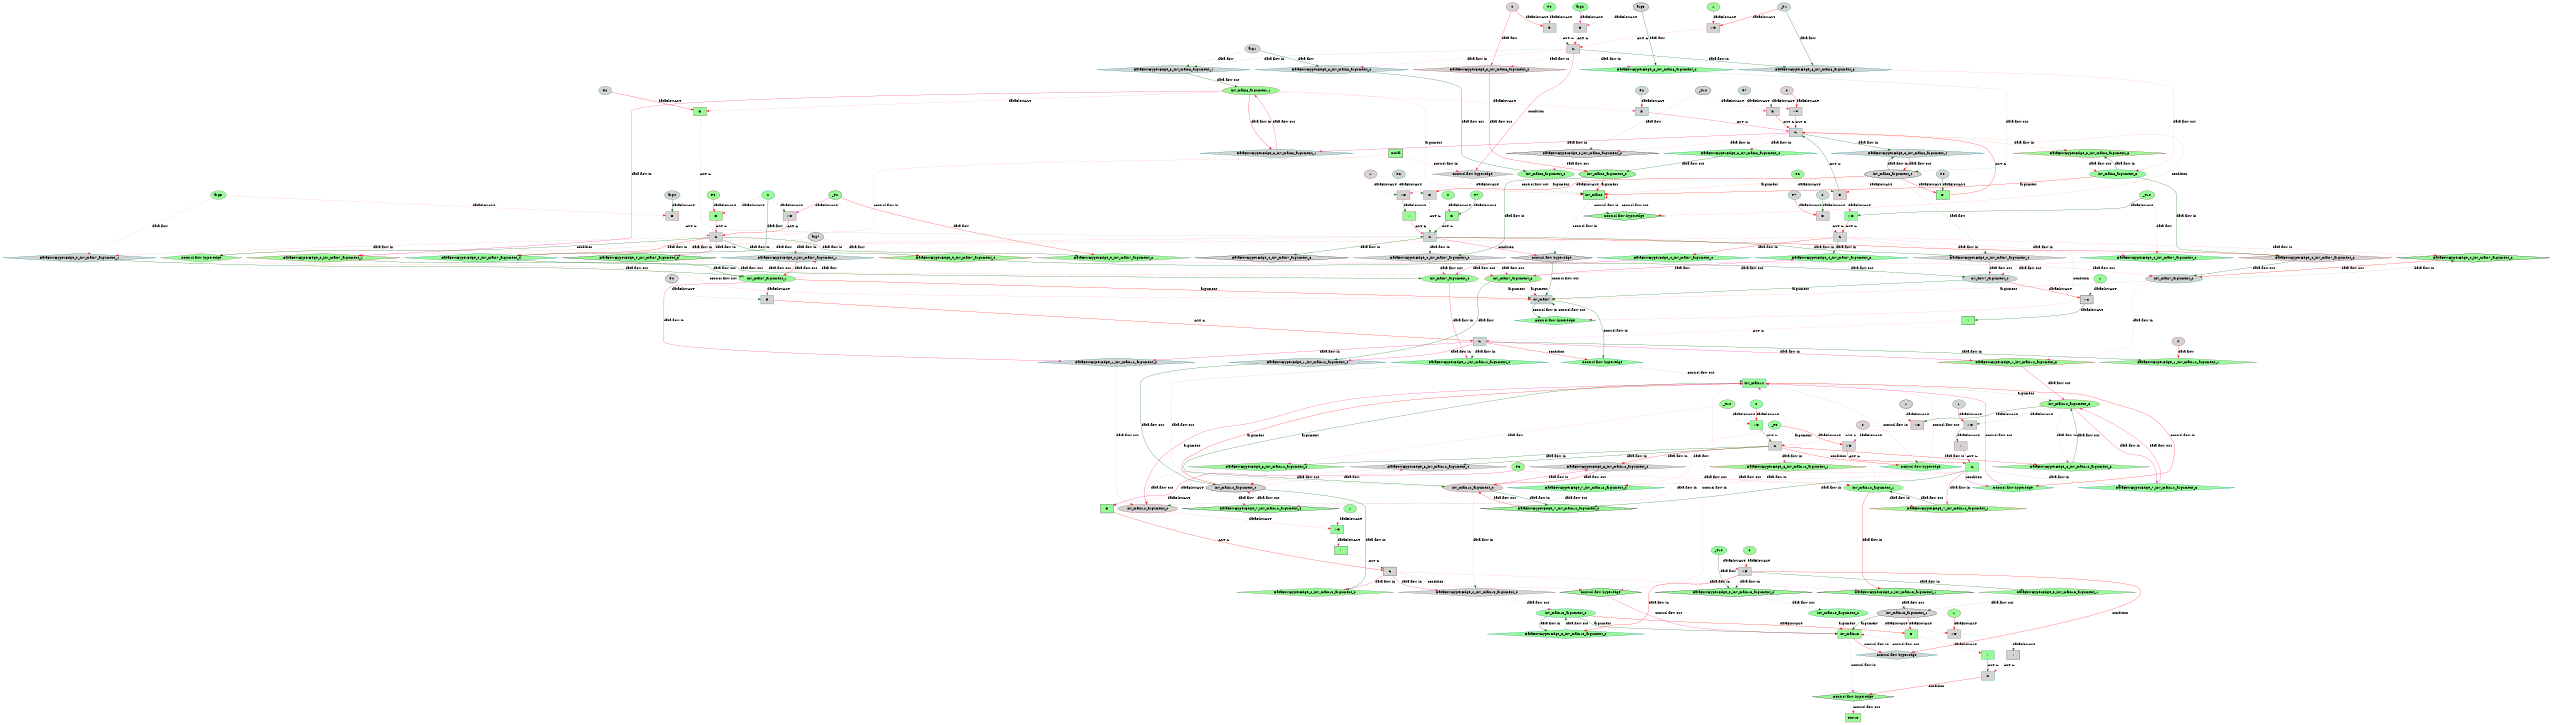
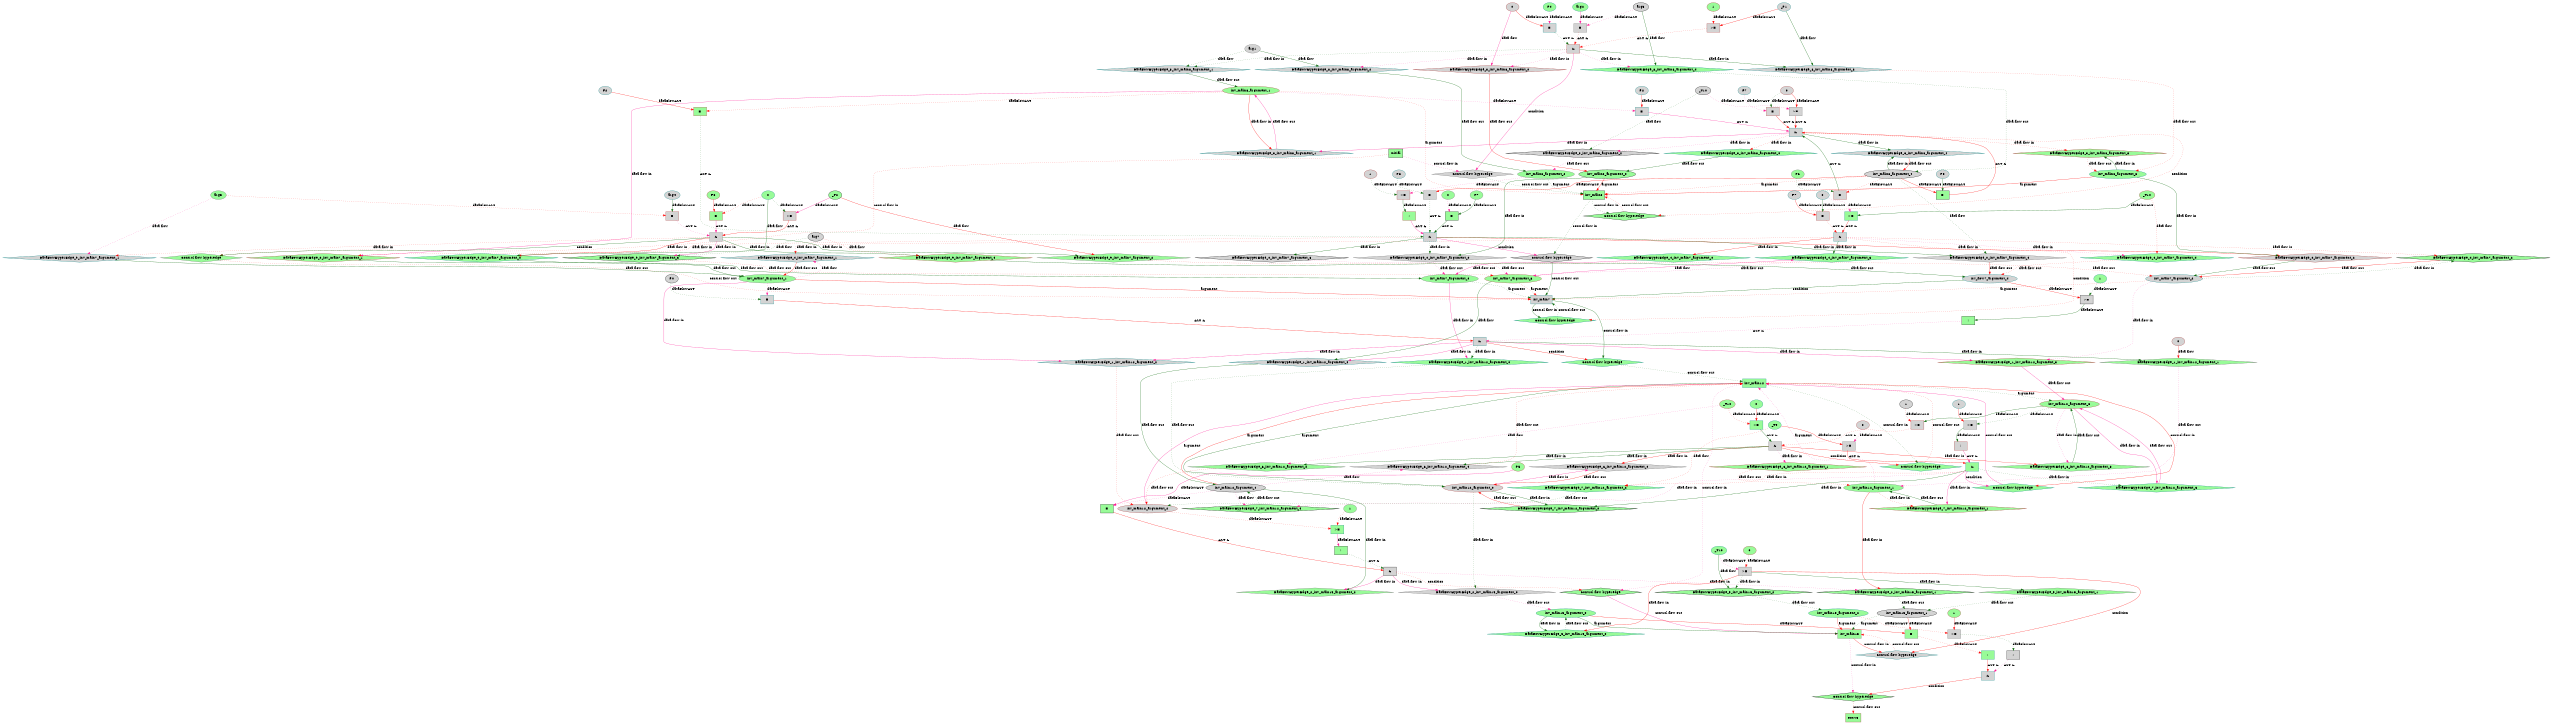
(1801, 289) -> (1801, 289)
(1321, 473) -> (1577, 393)
(1685, 478) -> (2085, 475)
(1255, 498) -> (1255, 498)
(1865, 620) -> (1865, 620)
(1838, 623) -> (1838, 623)
